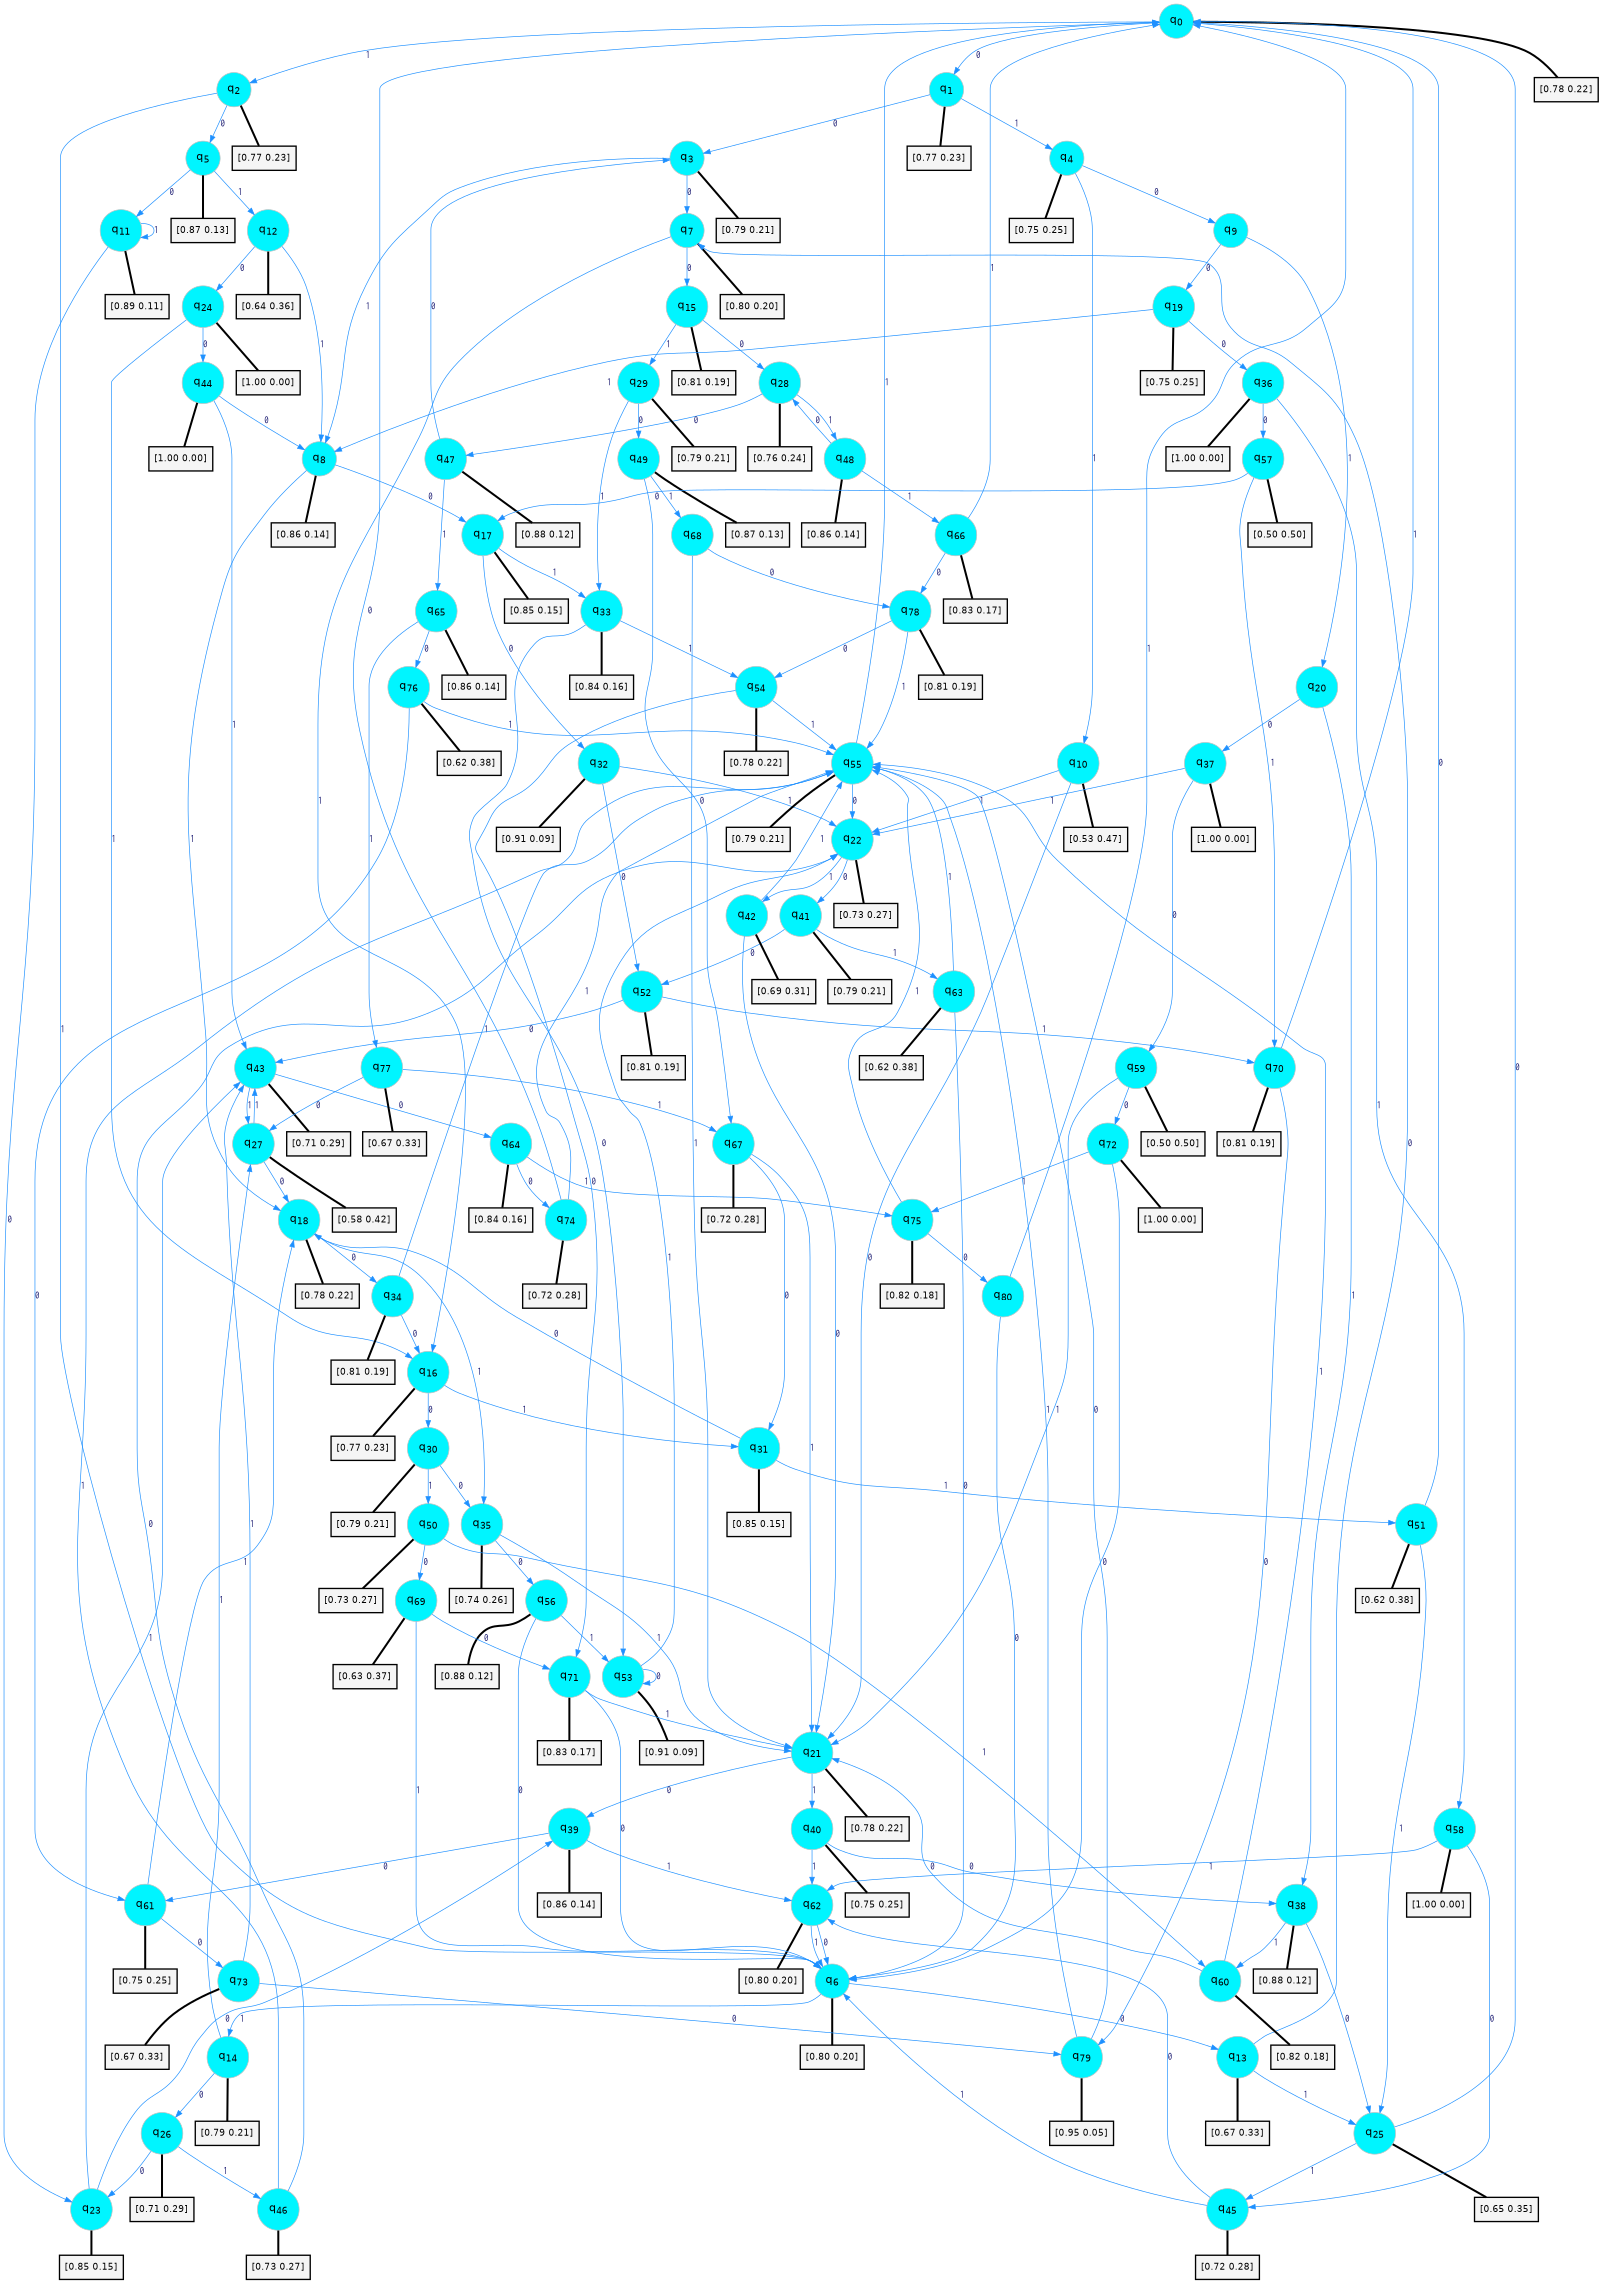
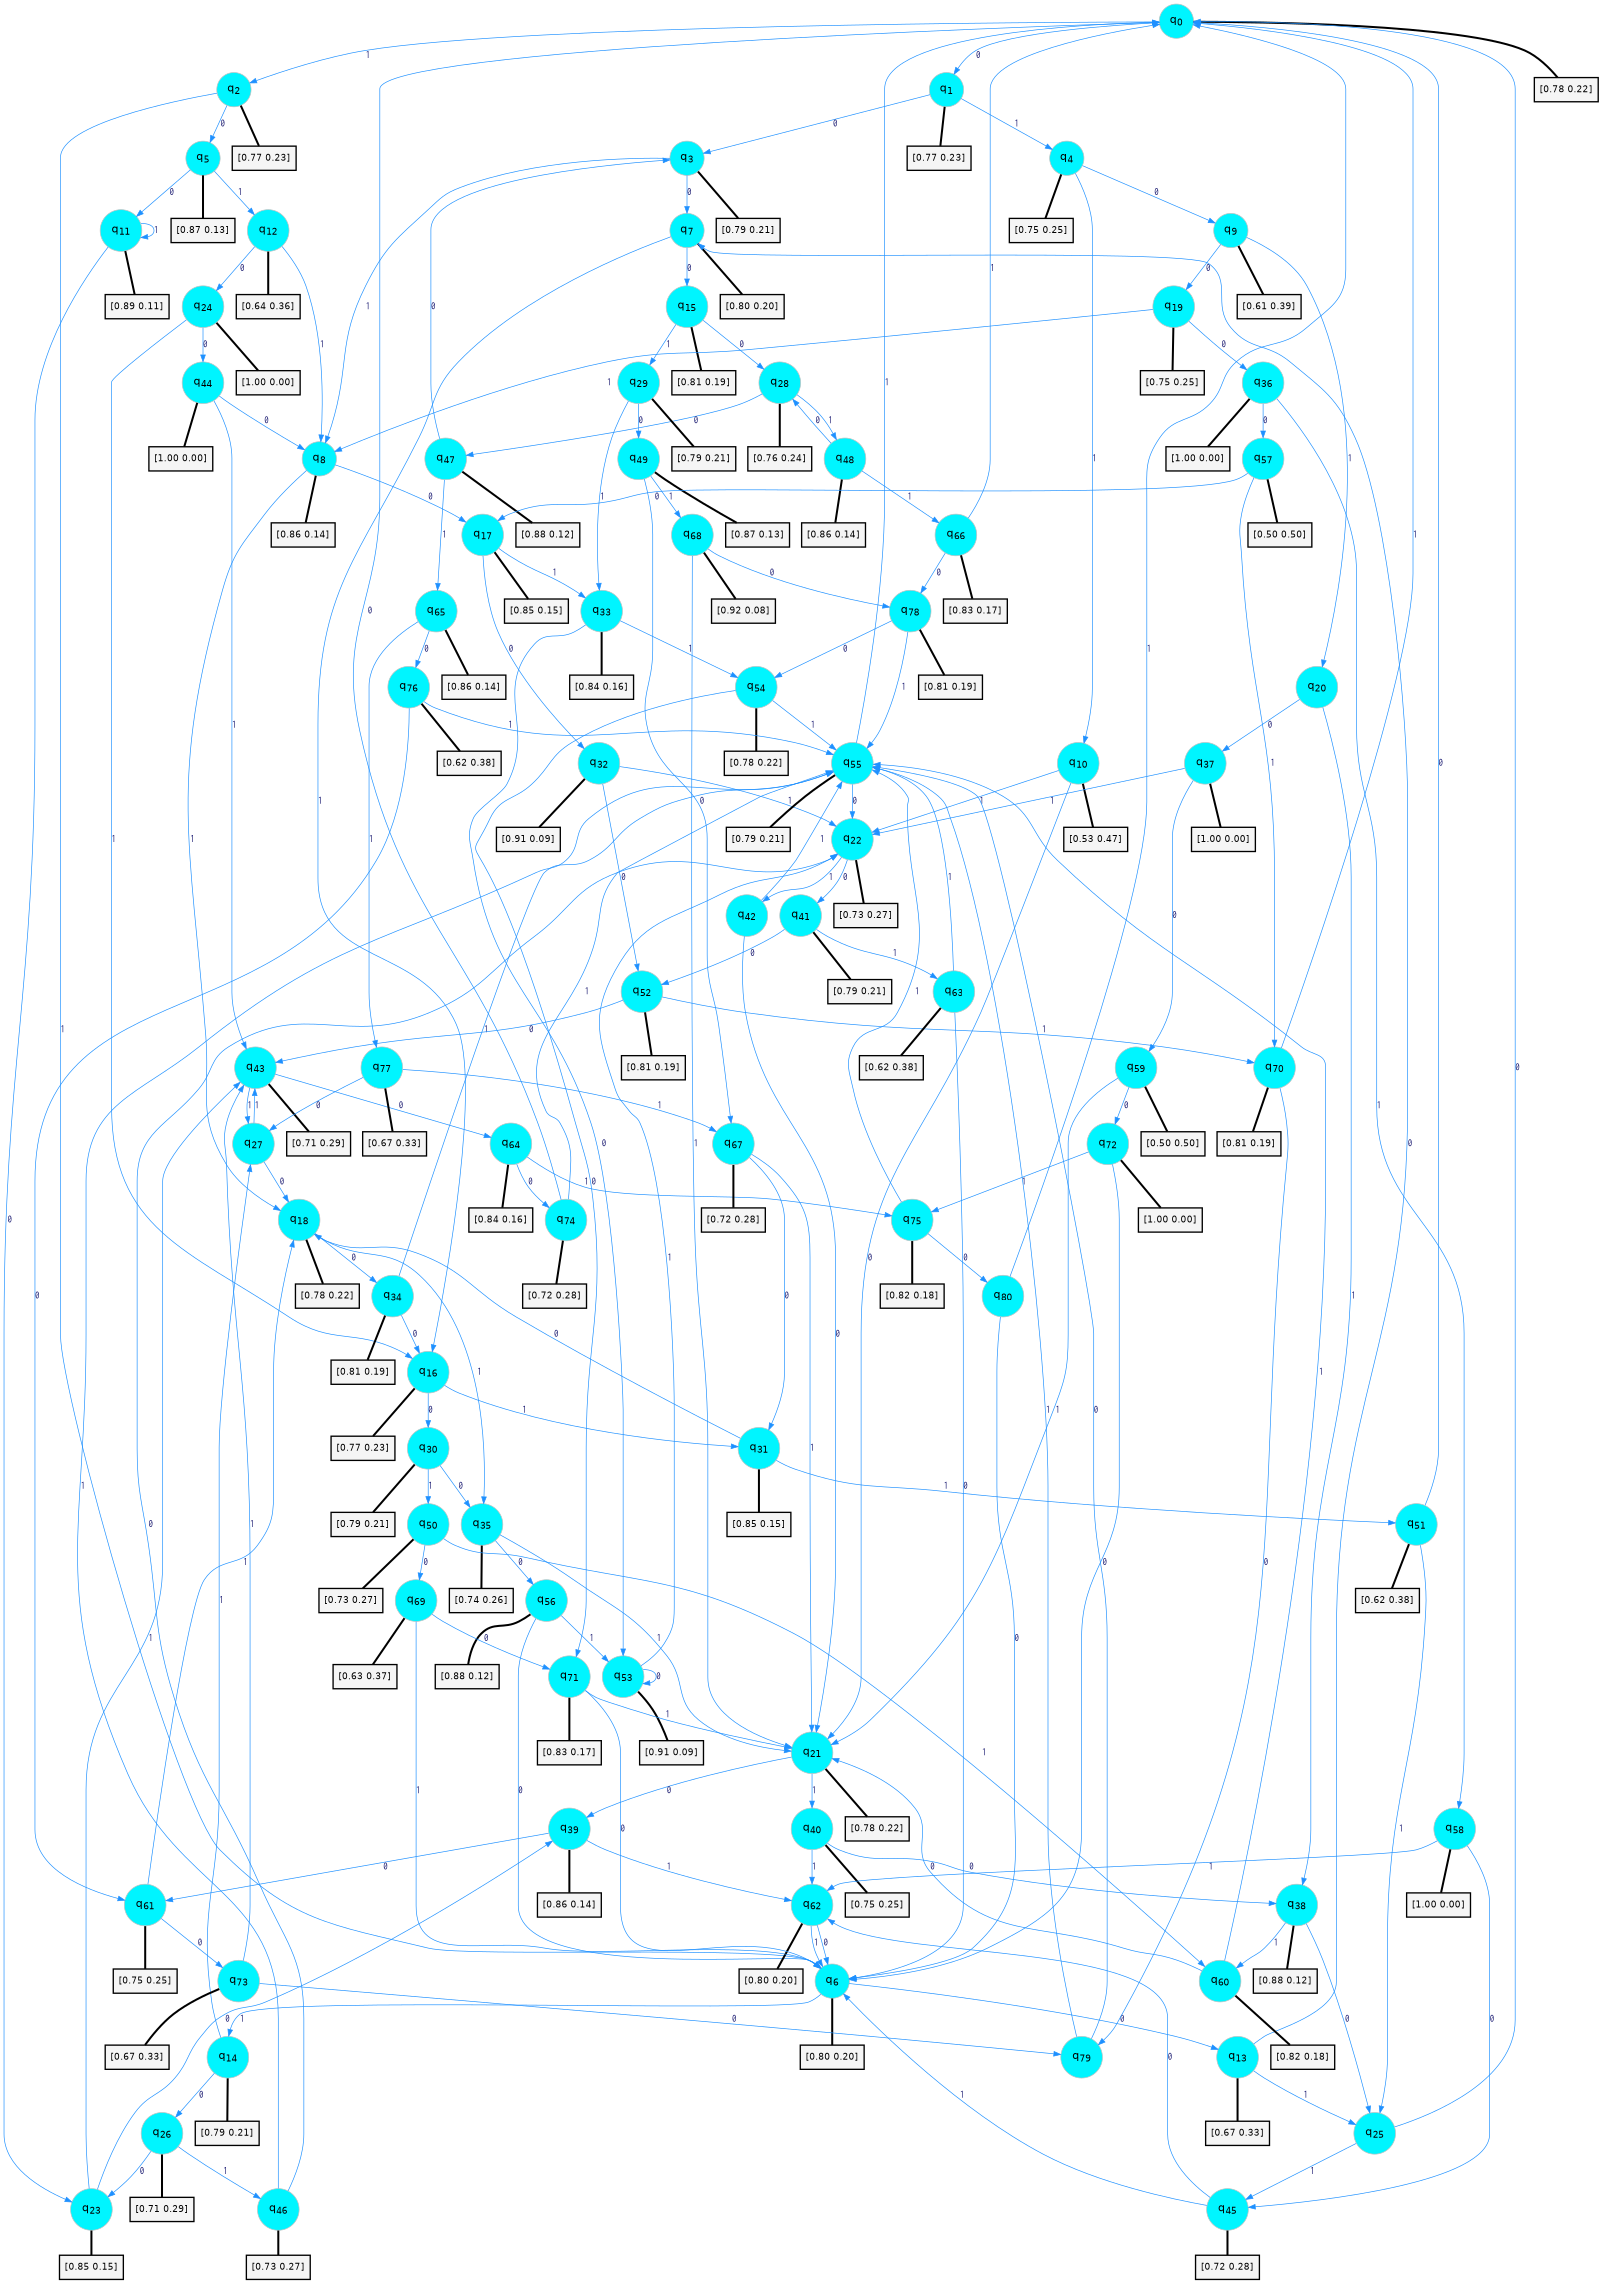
none -> (1269, 307)
none -> (743, 611)
(784, 992) -> none
(364, 1220) -> none
(1082, 2133) -> none
(1506, 2209) -> none
